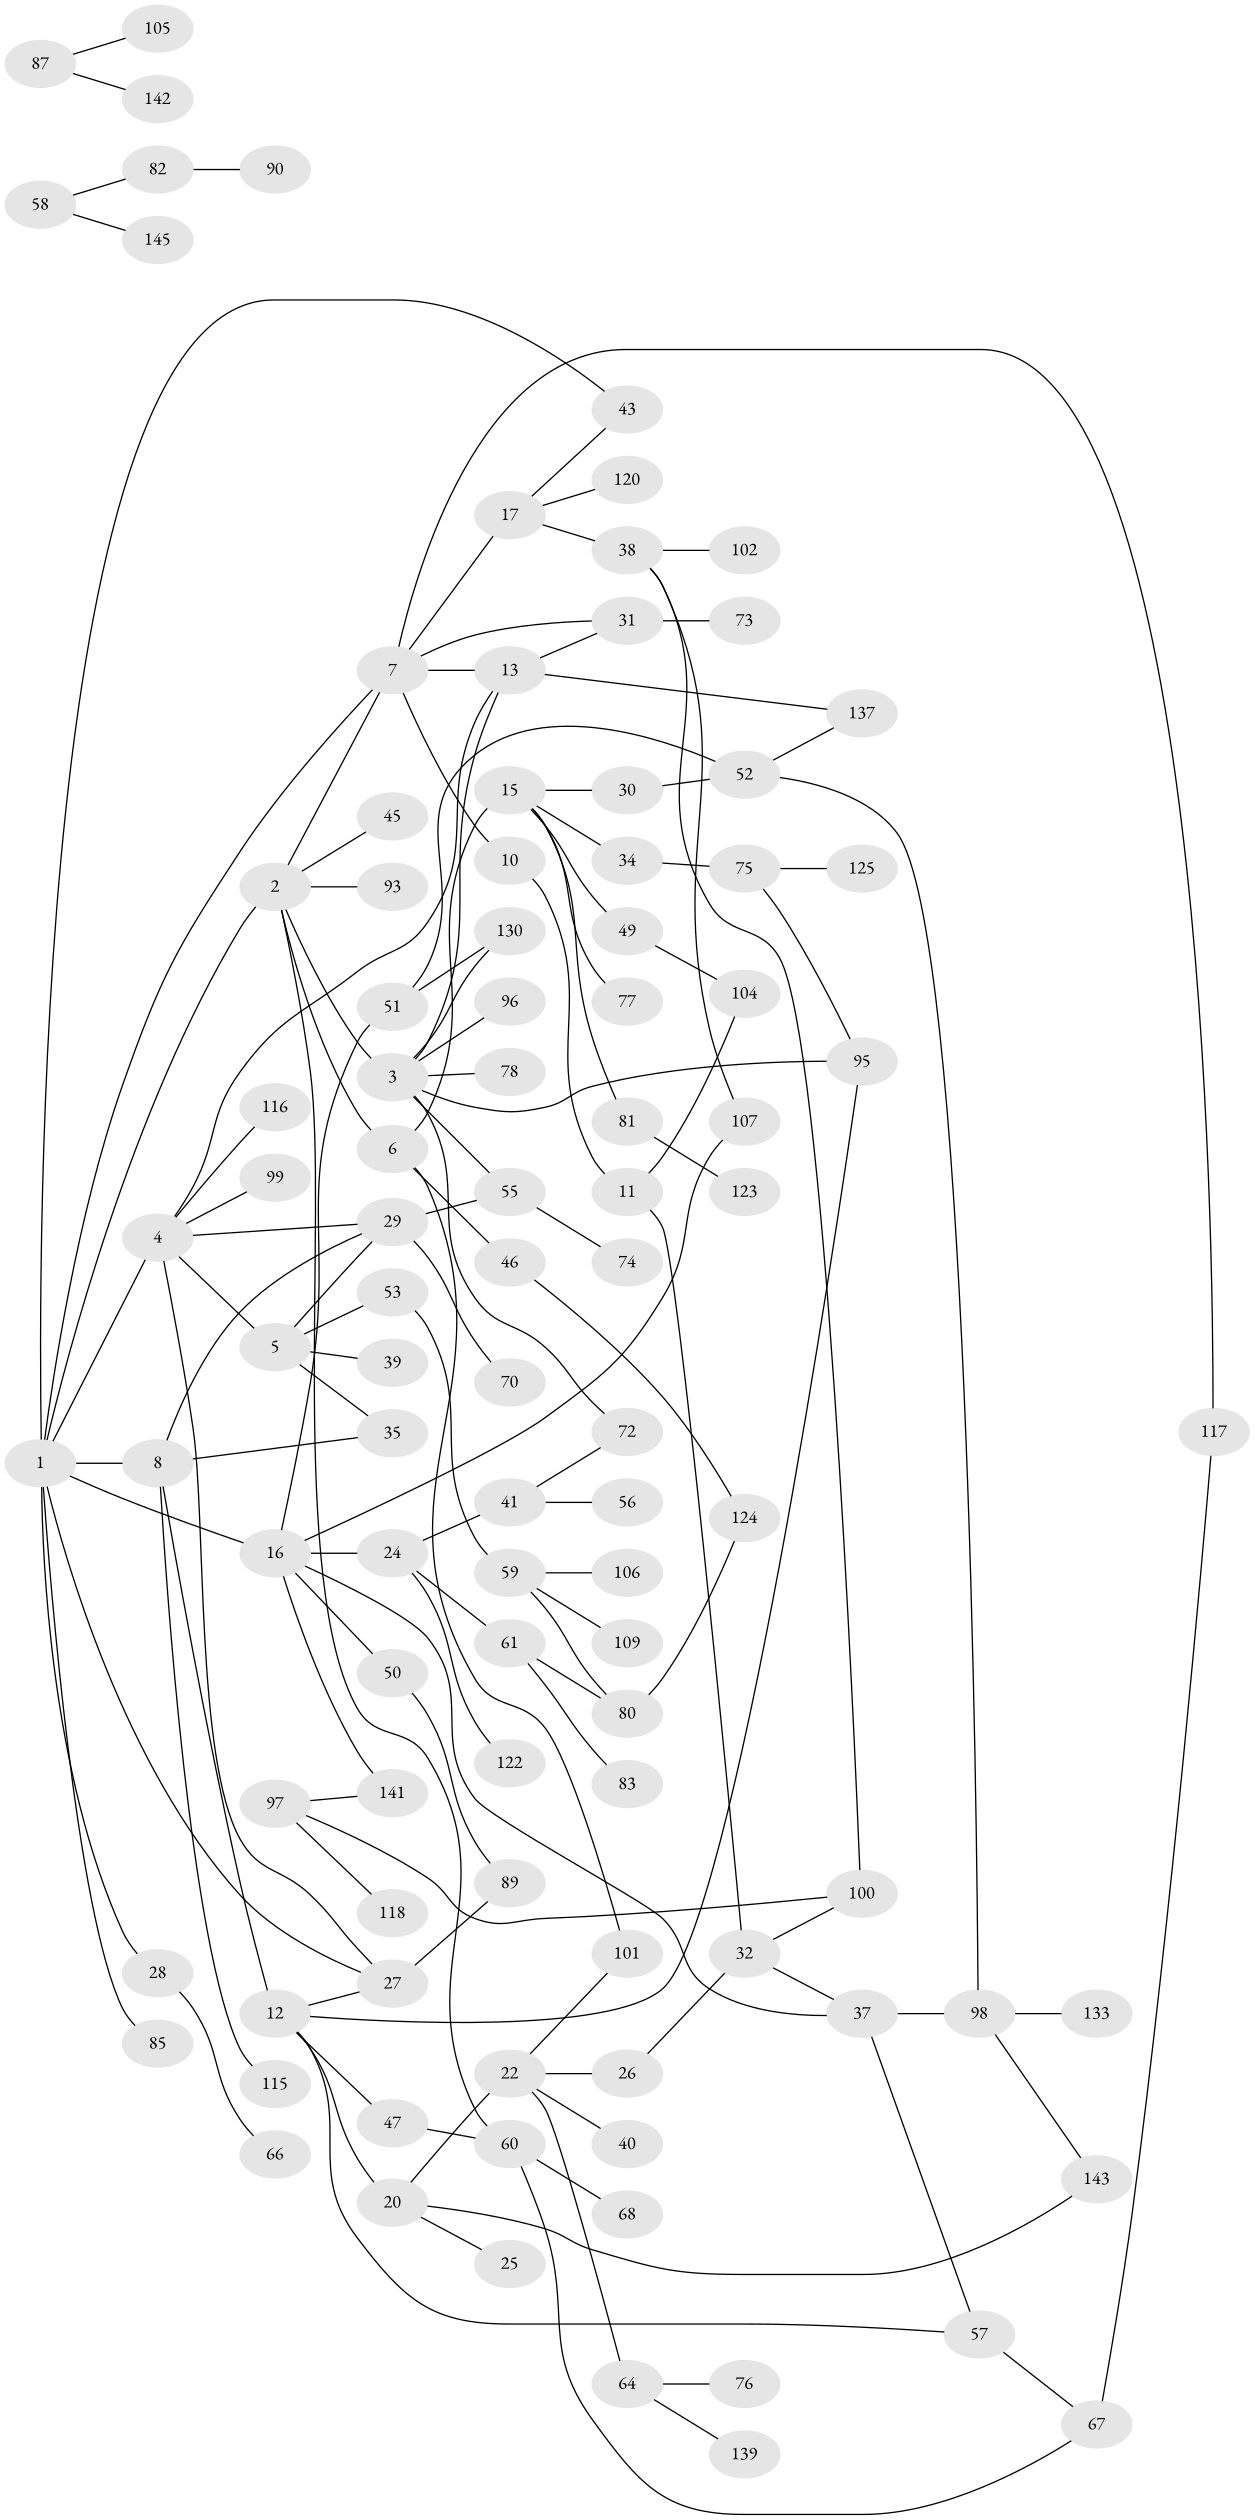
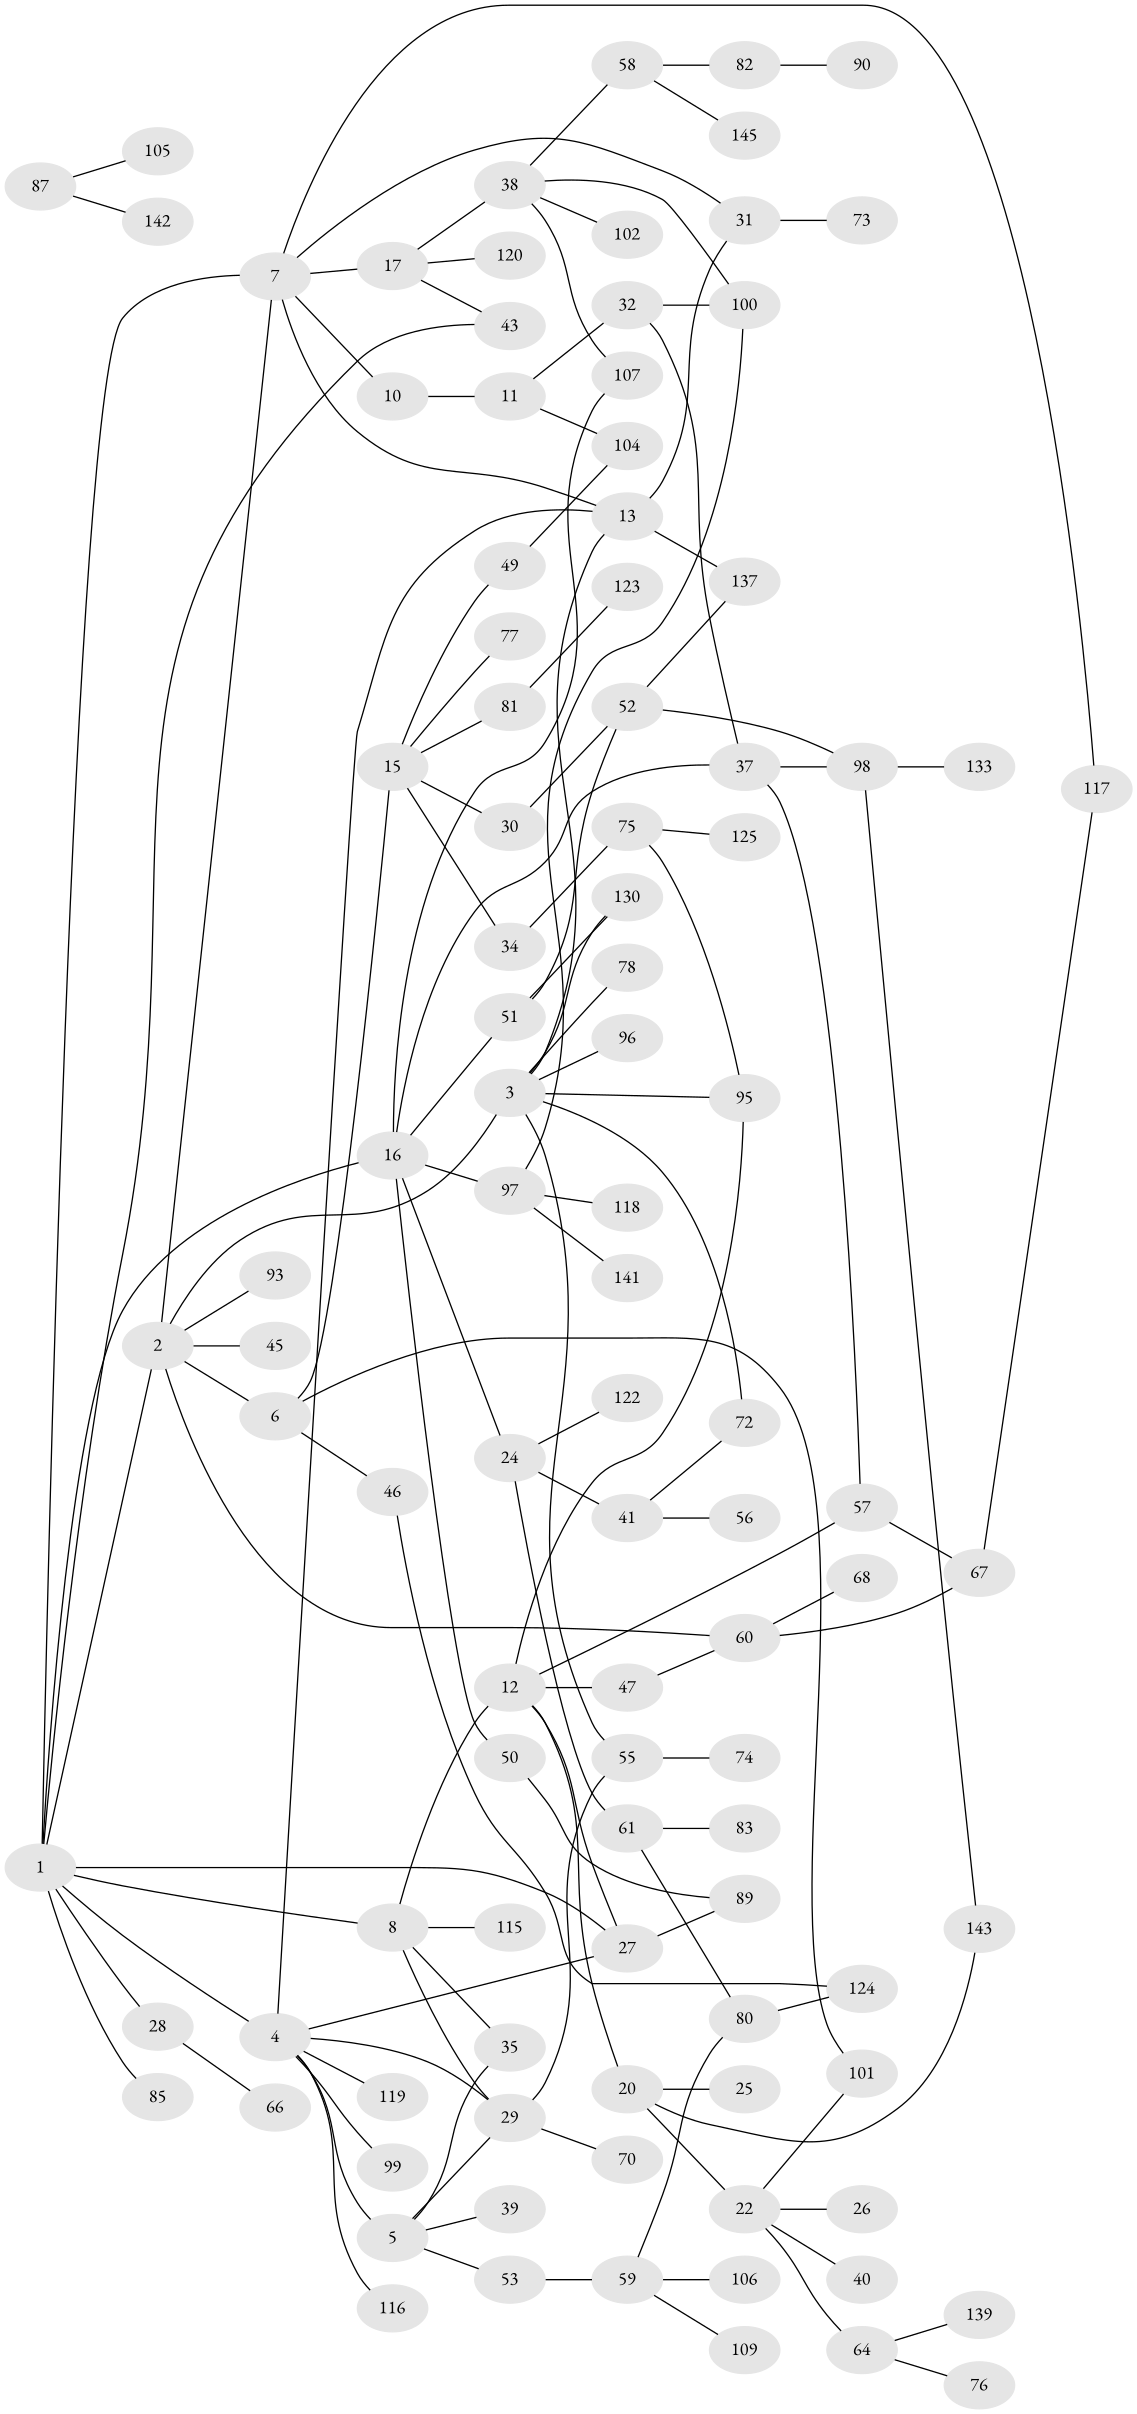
none -> (569, 125)
(321, 1678) -> (459, 1176)
(686, 2013) -> none
none -> (393, 2097)
